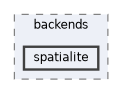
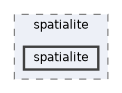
(61, 26) -> (61, 26)
